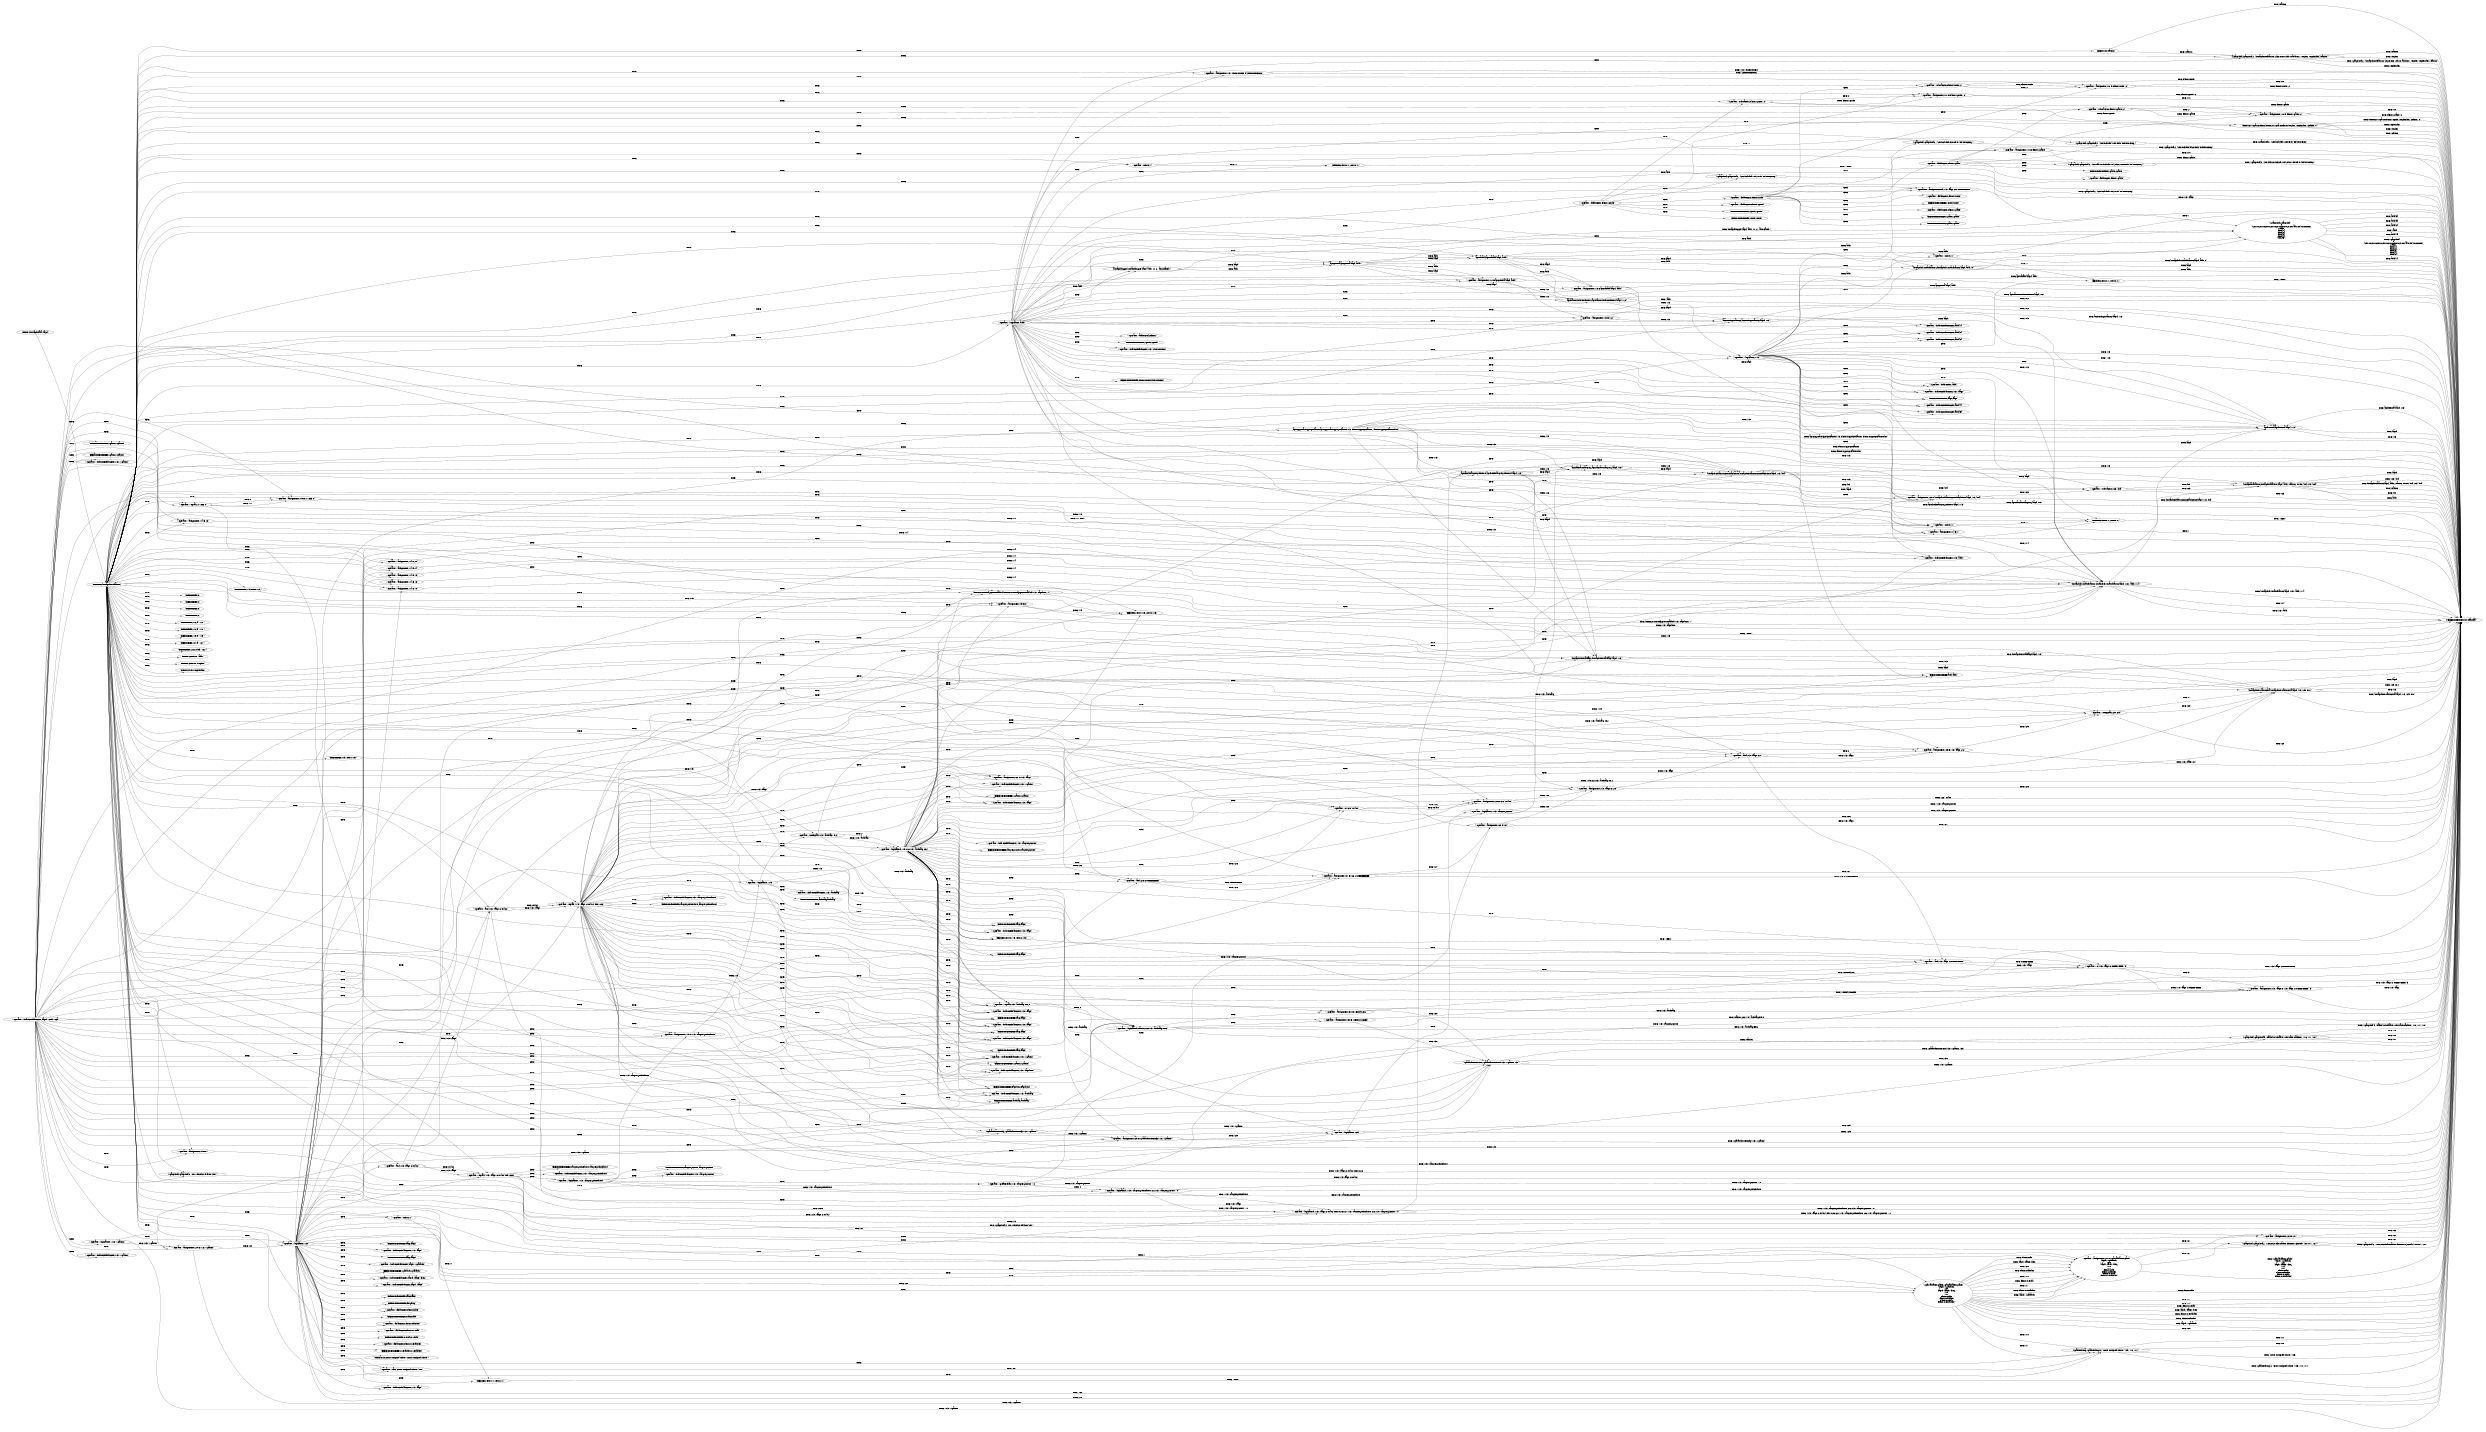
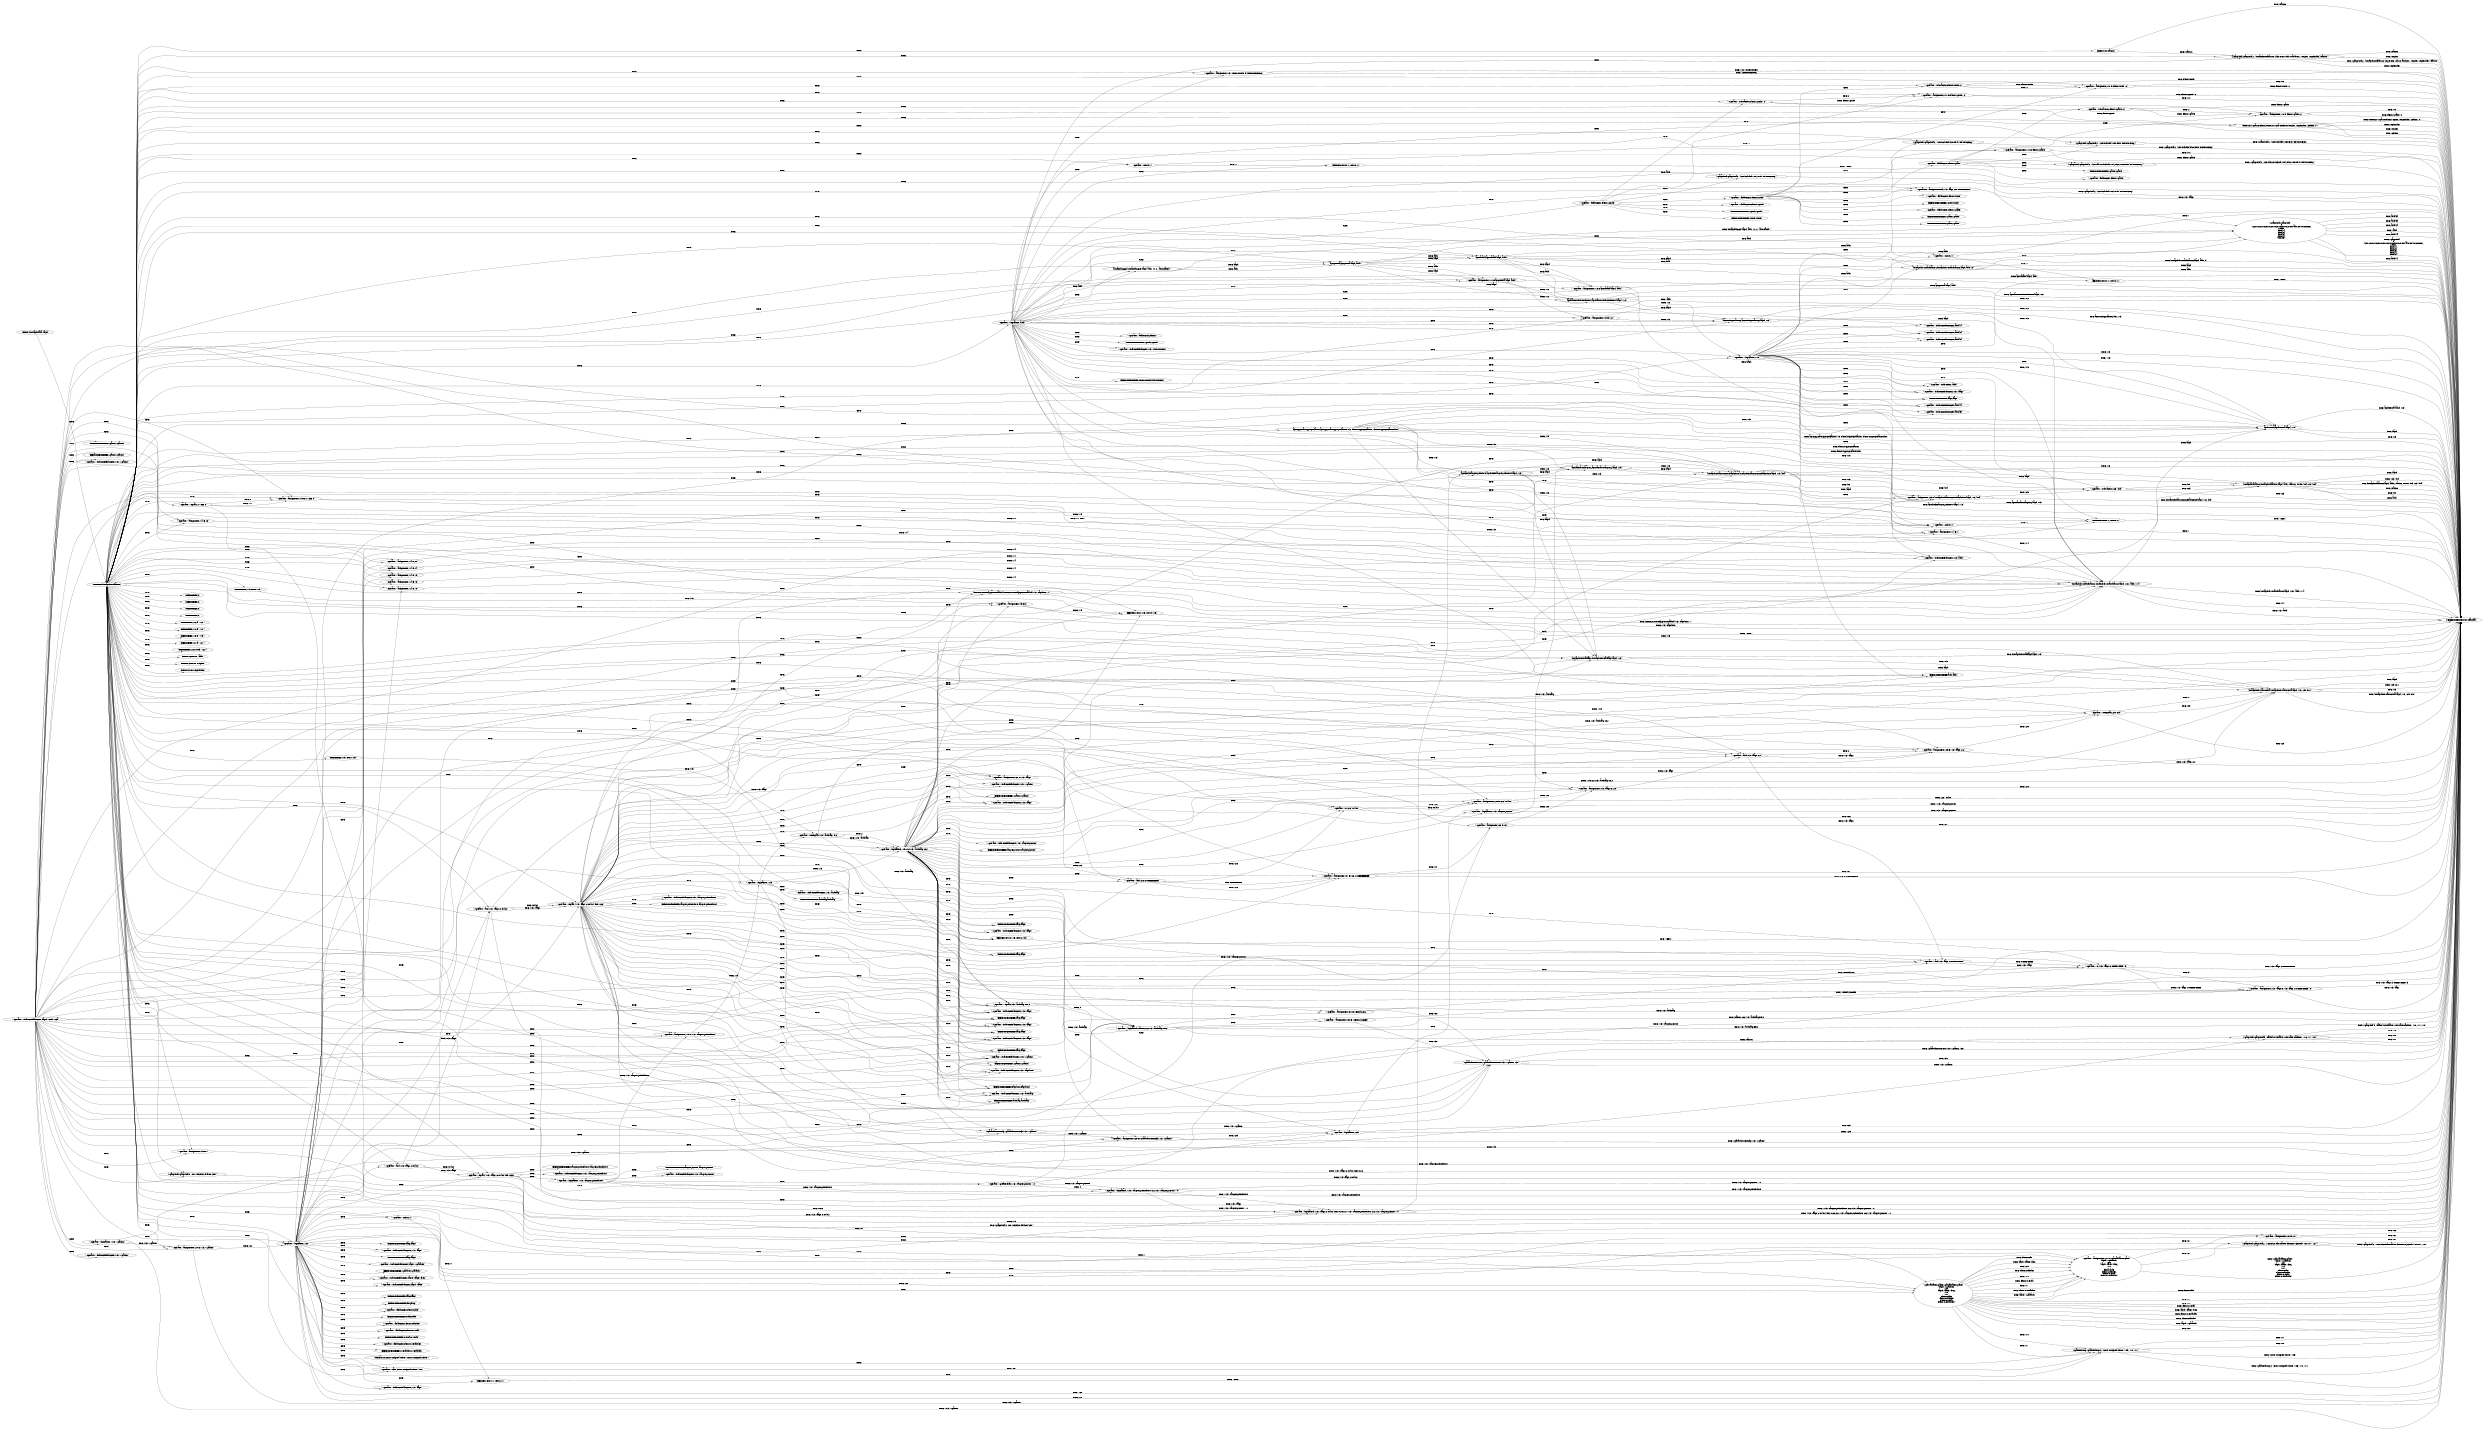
(2106, 317) -> (2106, 317)
